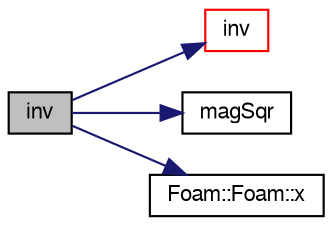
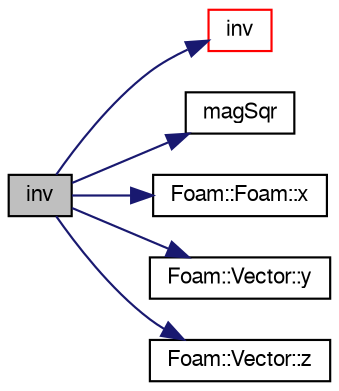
none -> (240, 278)
none -> (240, 361)
